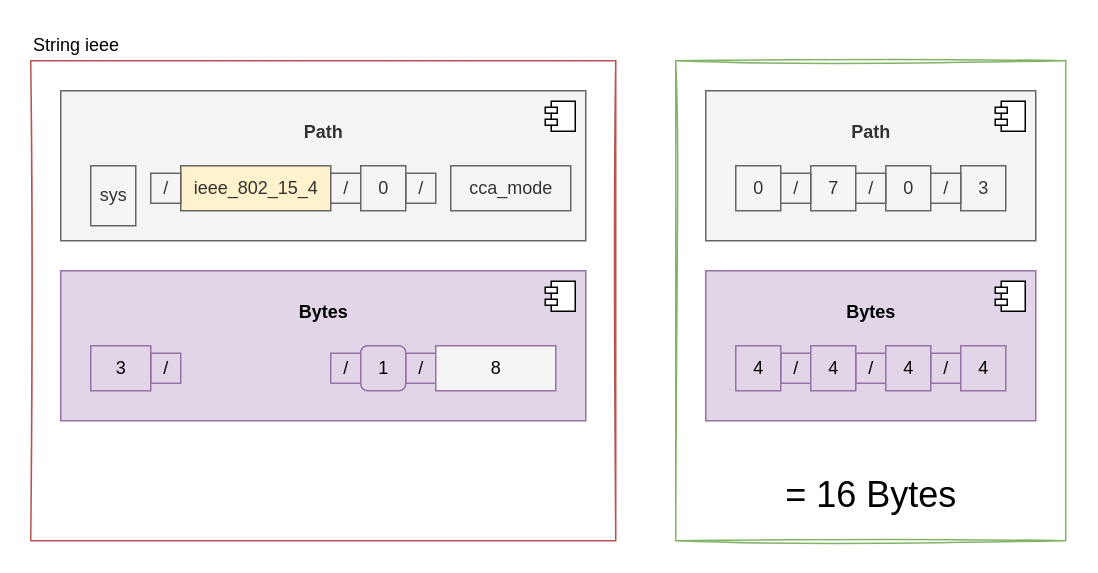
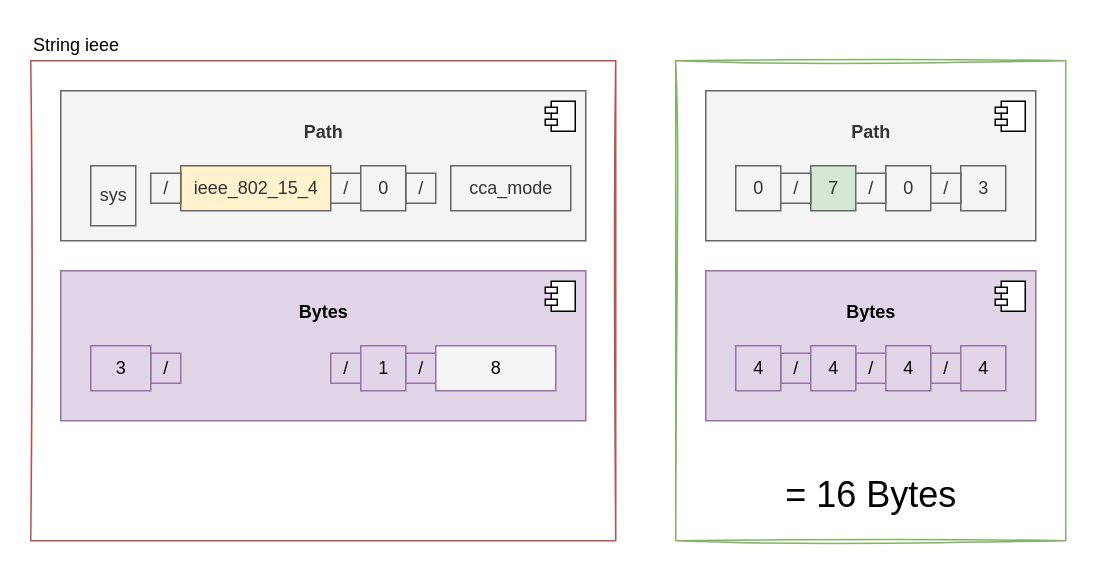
(833, 188) -> (833, 188)
(383, 368) -> (383, 368)
